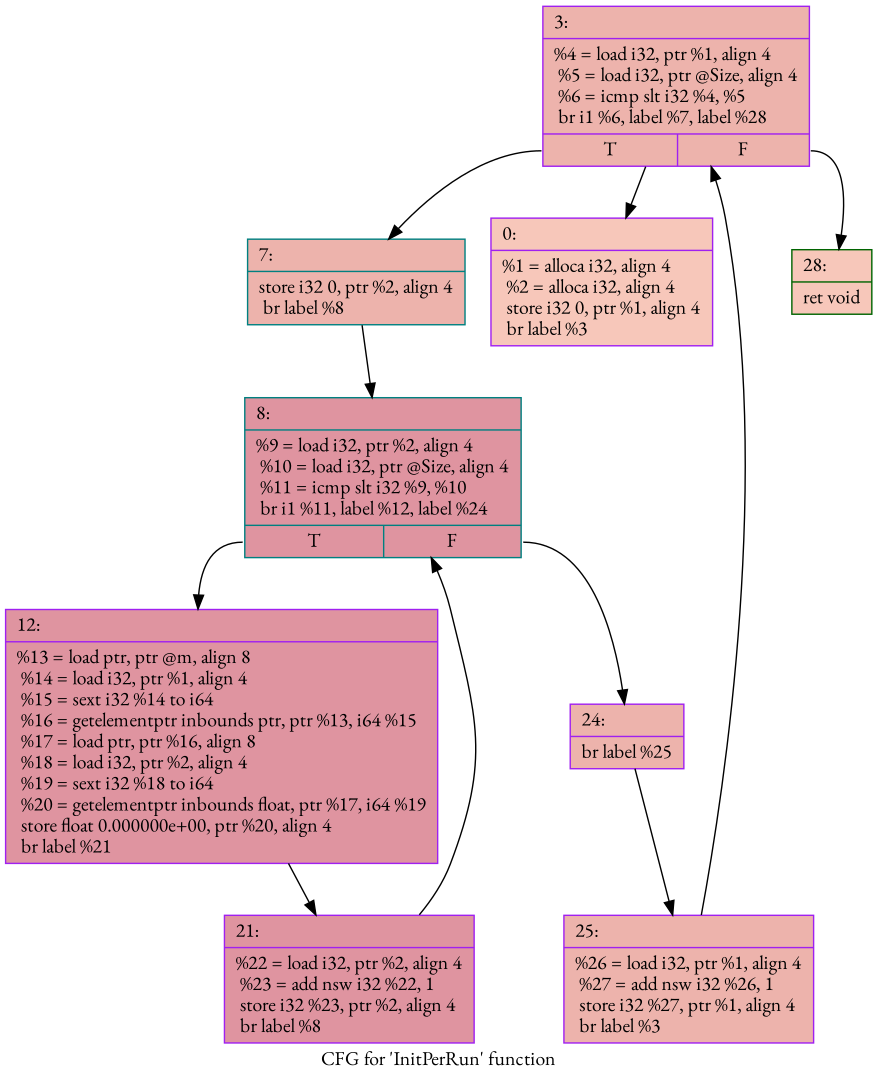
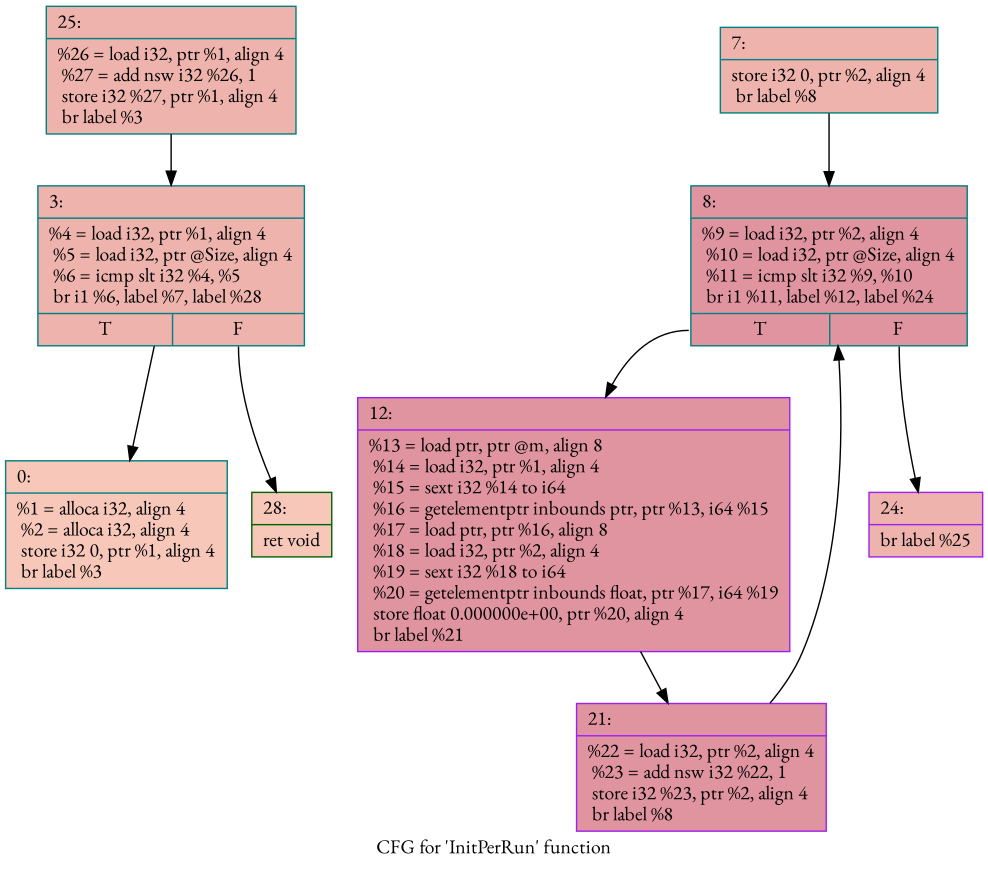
(676, 86) -> (171, 266)
(463, 176) -> none
(602, 282) -> (116, 525)
(652, 835) -> none
(689, 979) -> (171, 70)
